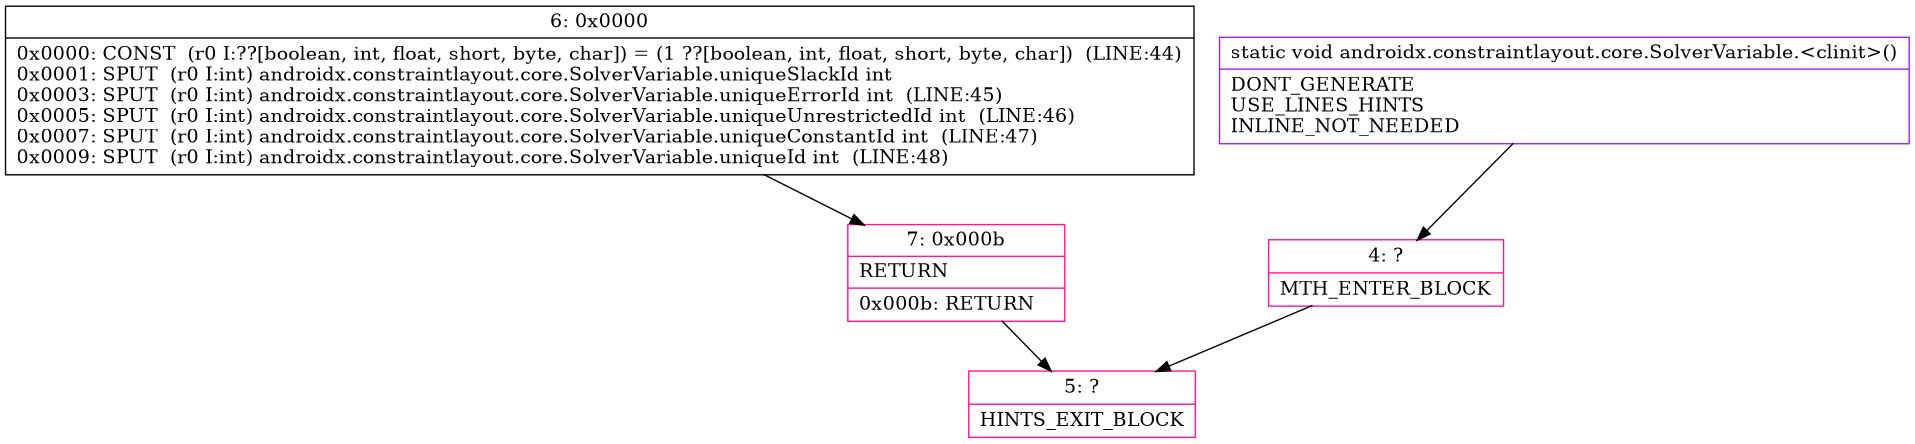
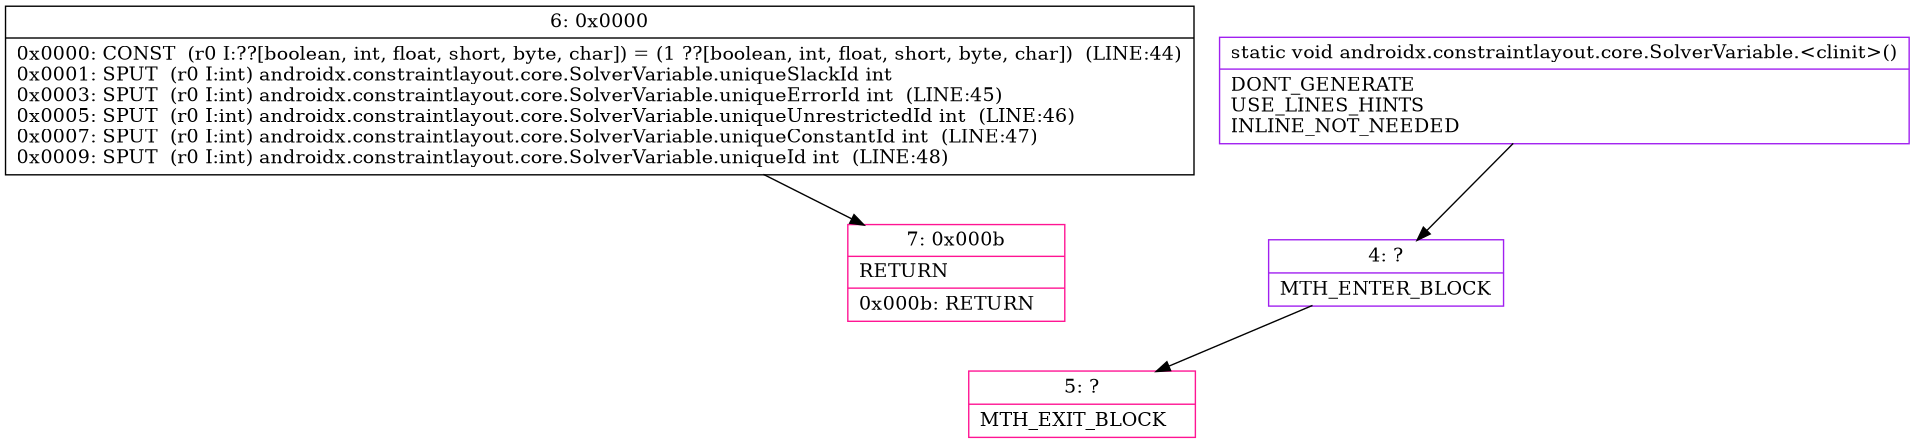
(1386, 273) -> (1386, 273)
(1022, 341) -> none
(1082, 420) -> (1074, 420)
